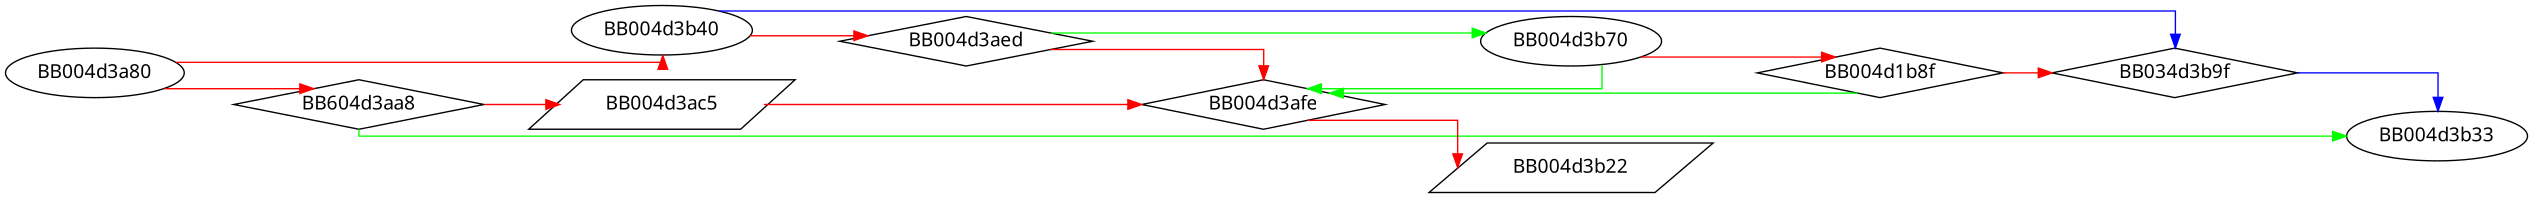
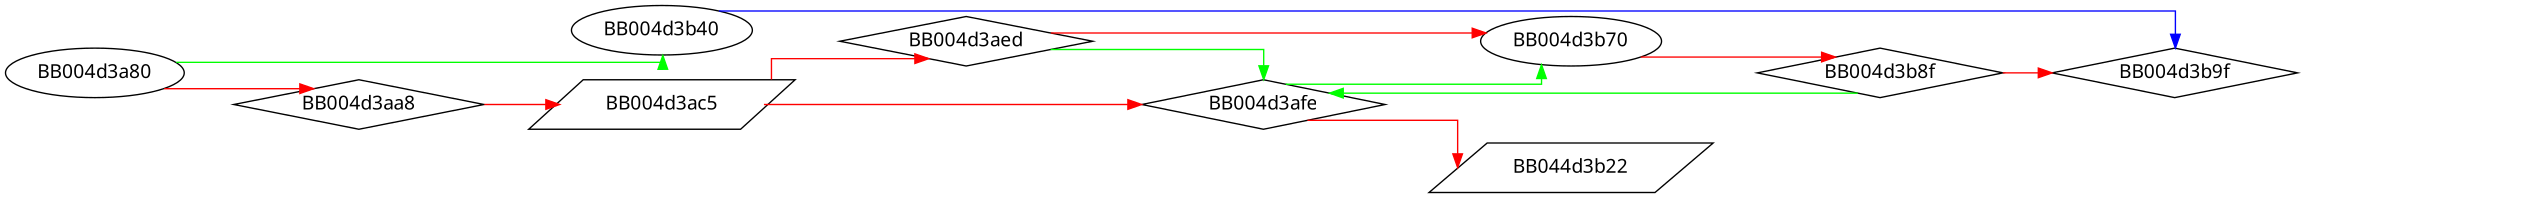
(1262, 33) -> (1262, 33)
(802, 36) -> (833, 59)
(1165, 50) -> (1165, 50)
(420, 62) -> (420, 62)
(1880, 73) -> (1880, 73)
(2175, 73) -> (2175, 73)
(1474, 89) -> (1416, 84)
(359, 104) -> (359, 104)
(2437, 136) -> none
(1571, 168) -> (1571, 168)
